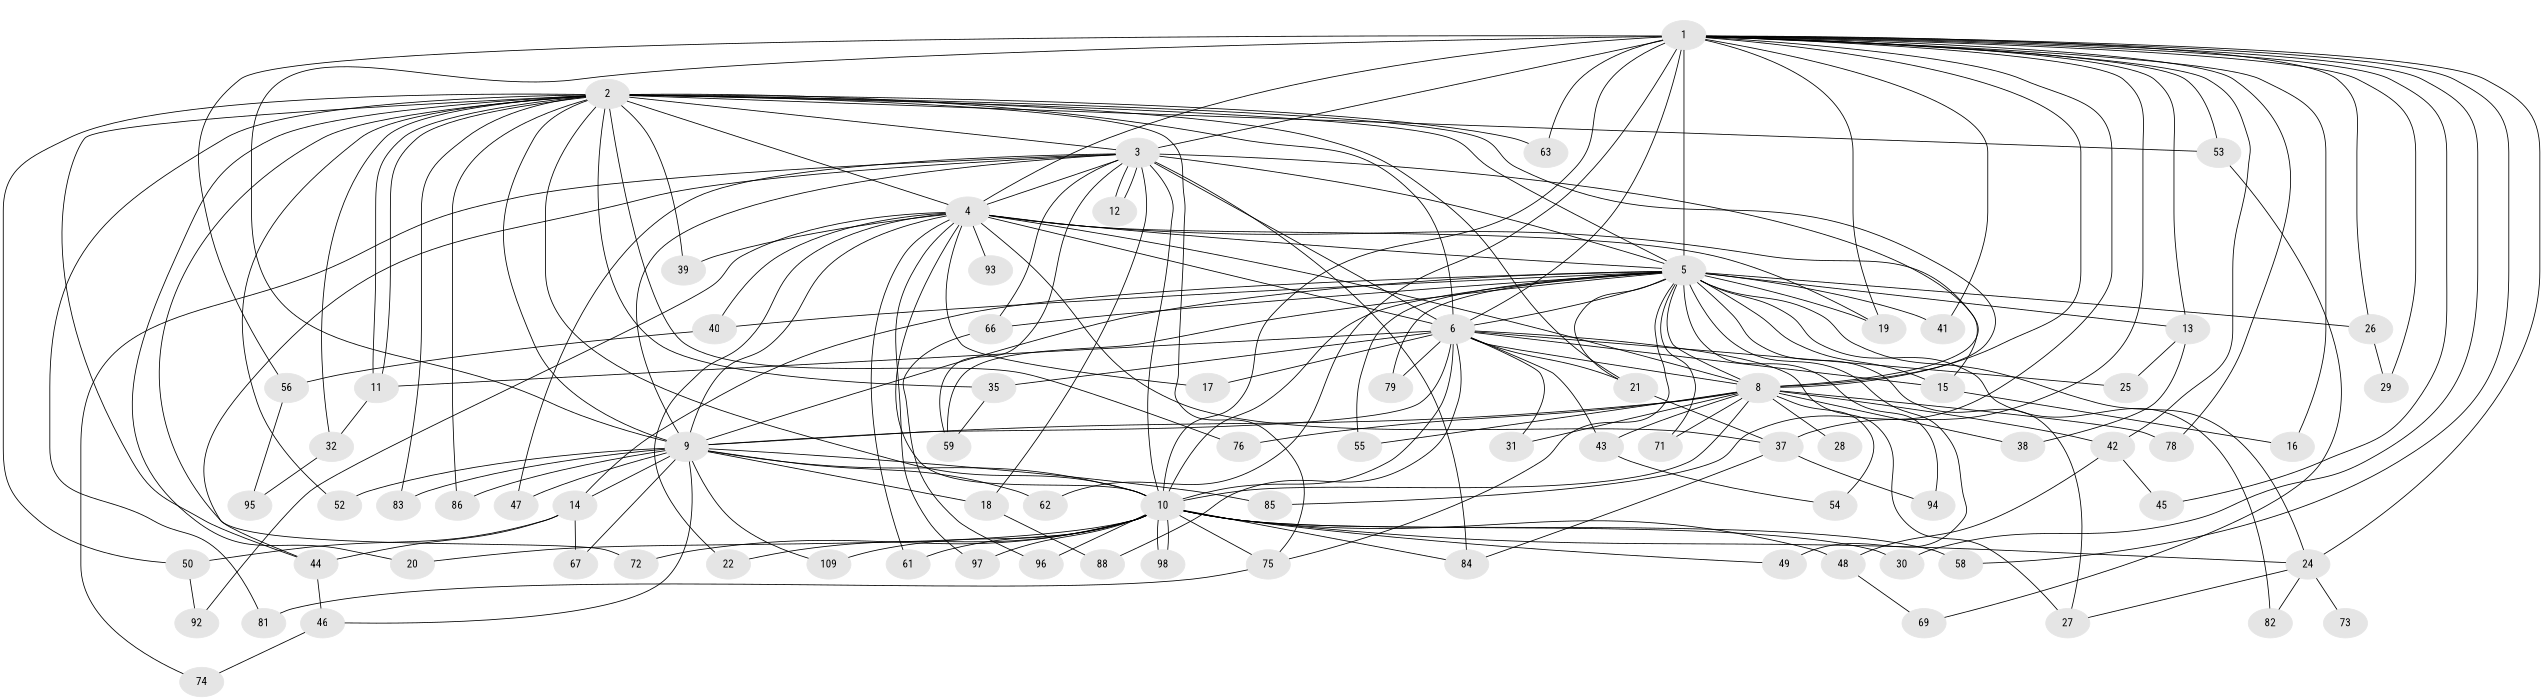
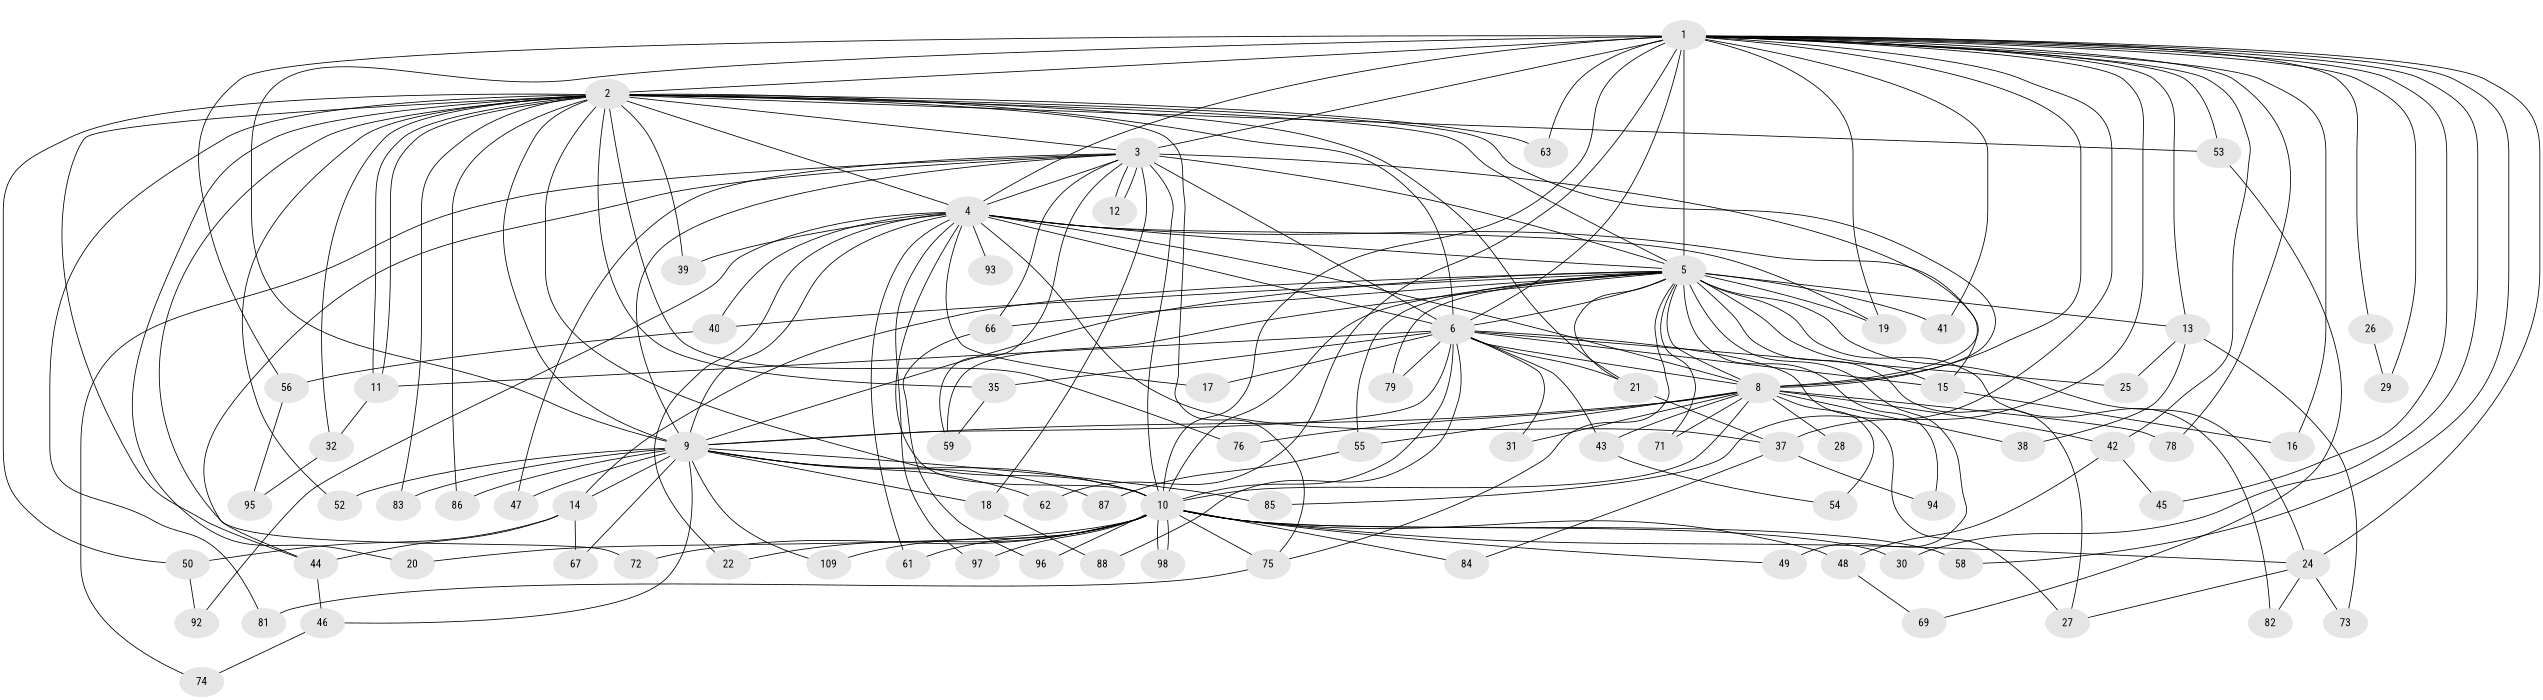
none -> (1146, 65)
(2027, 299) -> none
(1379, 322) -> none
none -> (2322, 433)
none -> (1104, 506)
